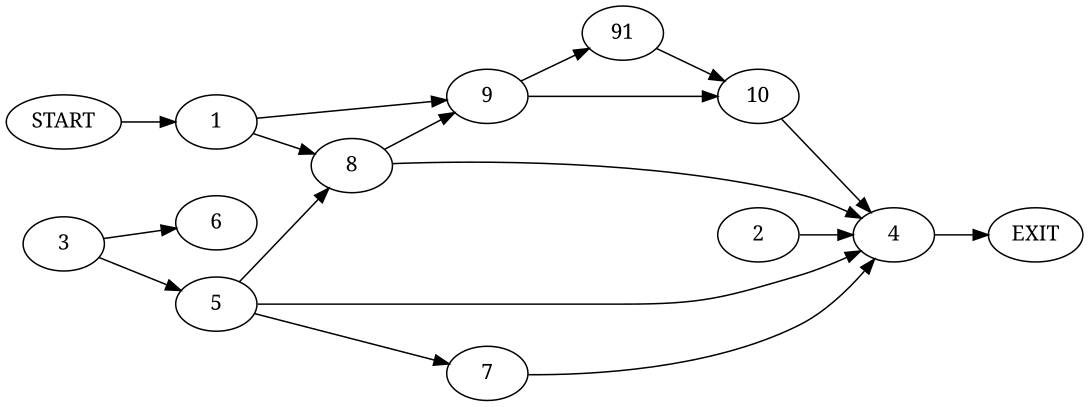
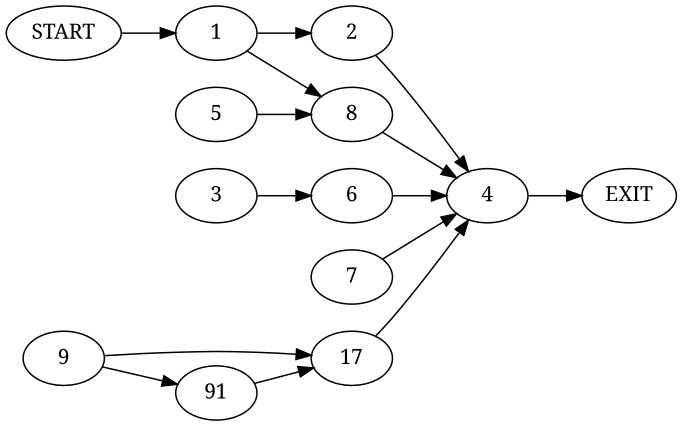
(758, 96) -> (352, 358)
(344, 110) -> (277, 33)
(413, 134) -> none
(133, 271) -> none
(555, 304) -> (412, 196)
(344, 337) -> none
